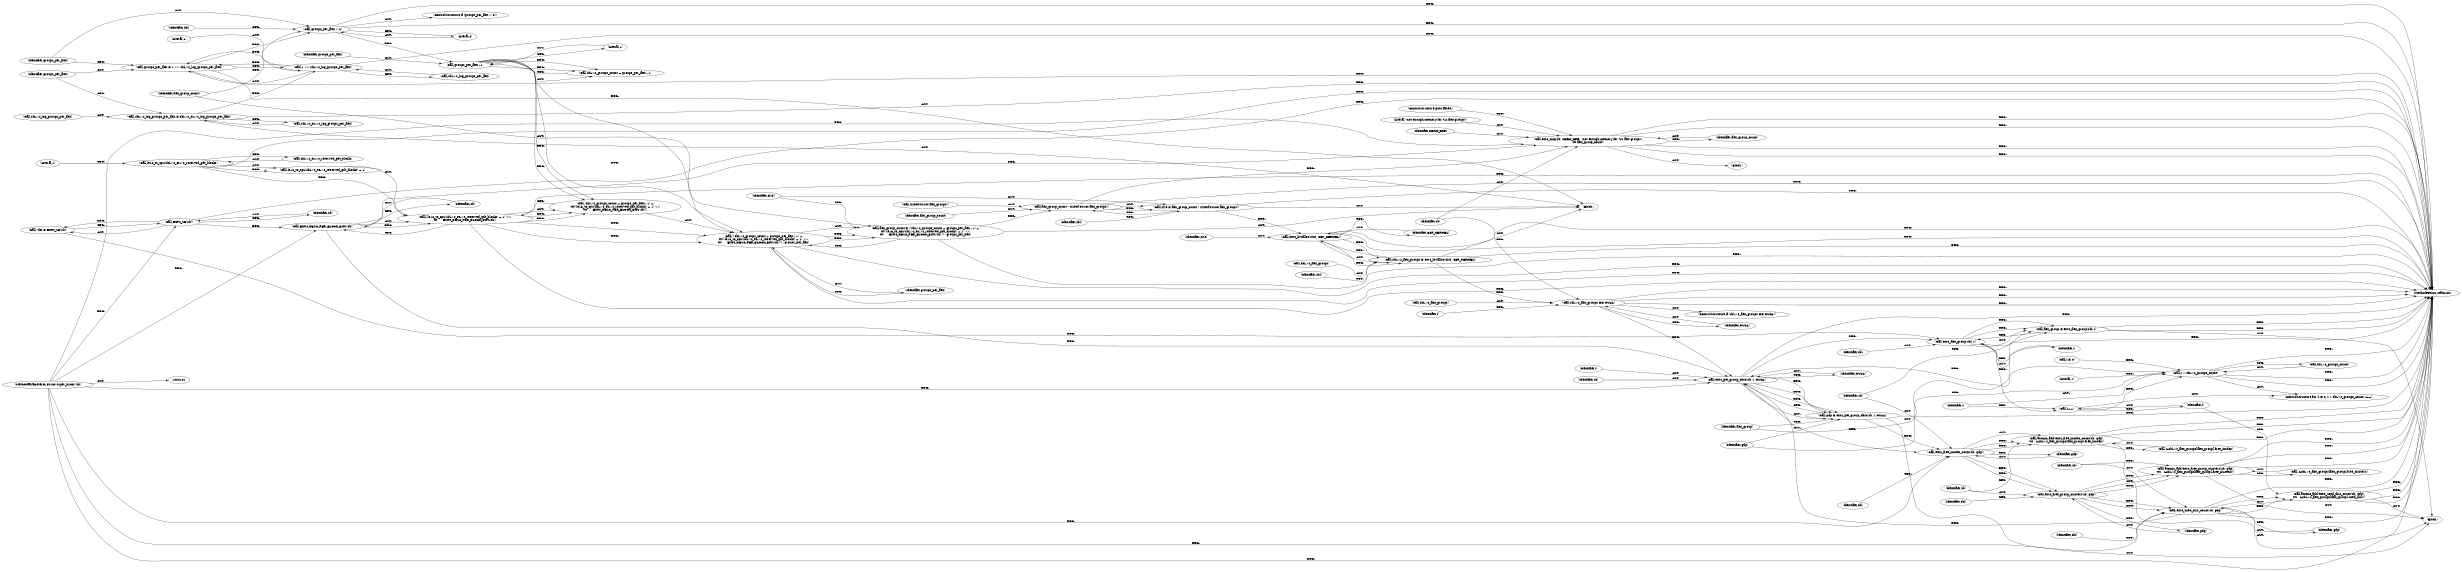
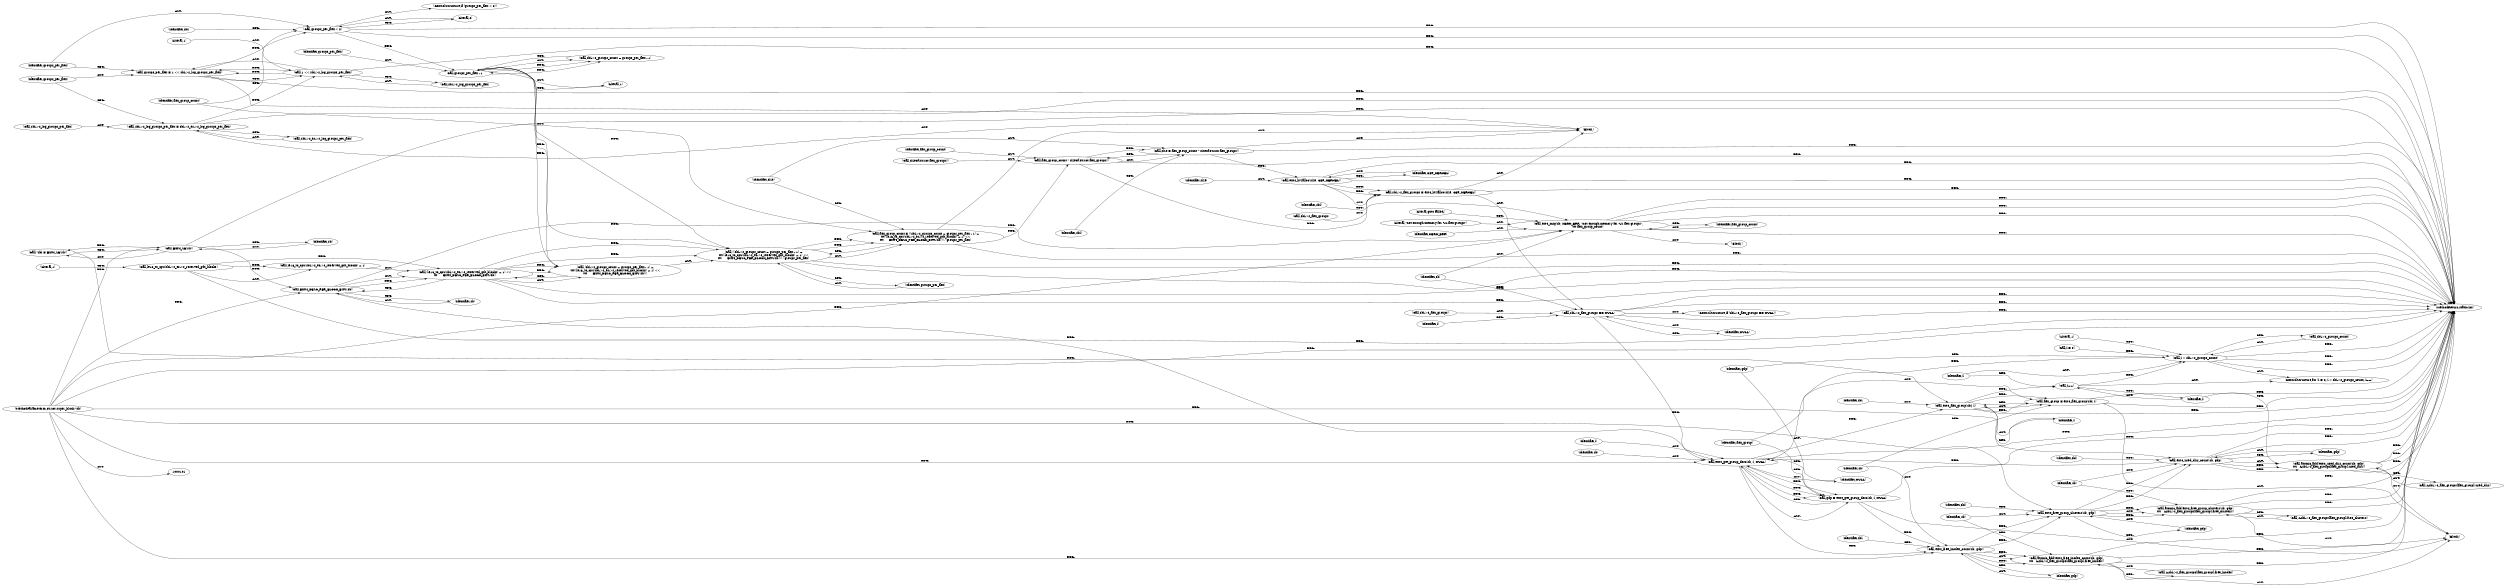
(1430, 109) -> (1430, 212)
(323, 159) -> none
(1355, 252) -> none
(1501, 293) -> (1501, 203)
none -> (1072, 423)
none -> (2455, 486)
